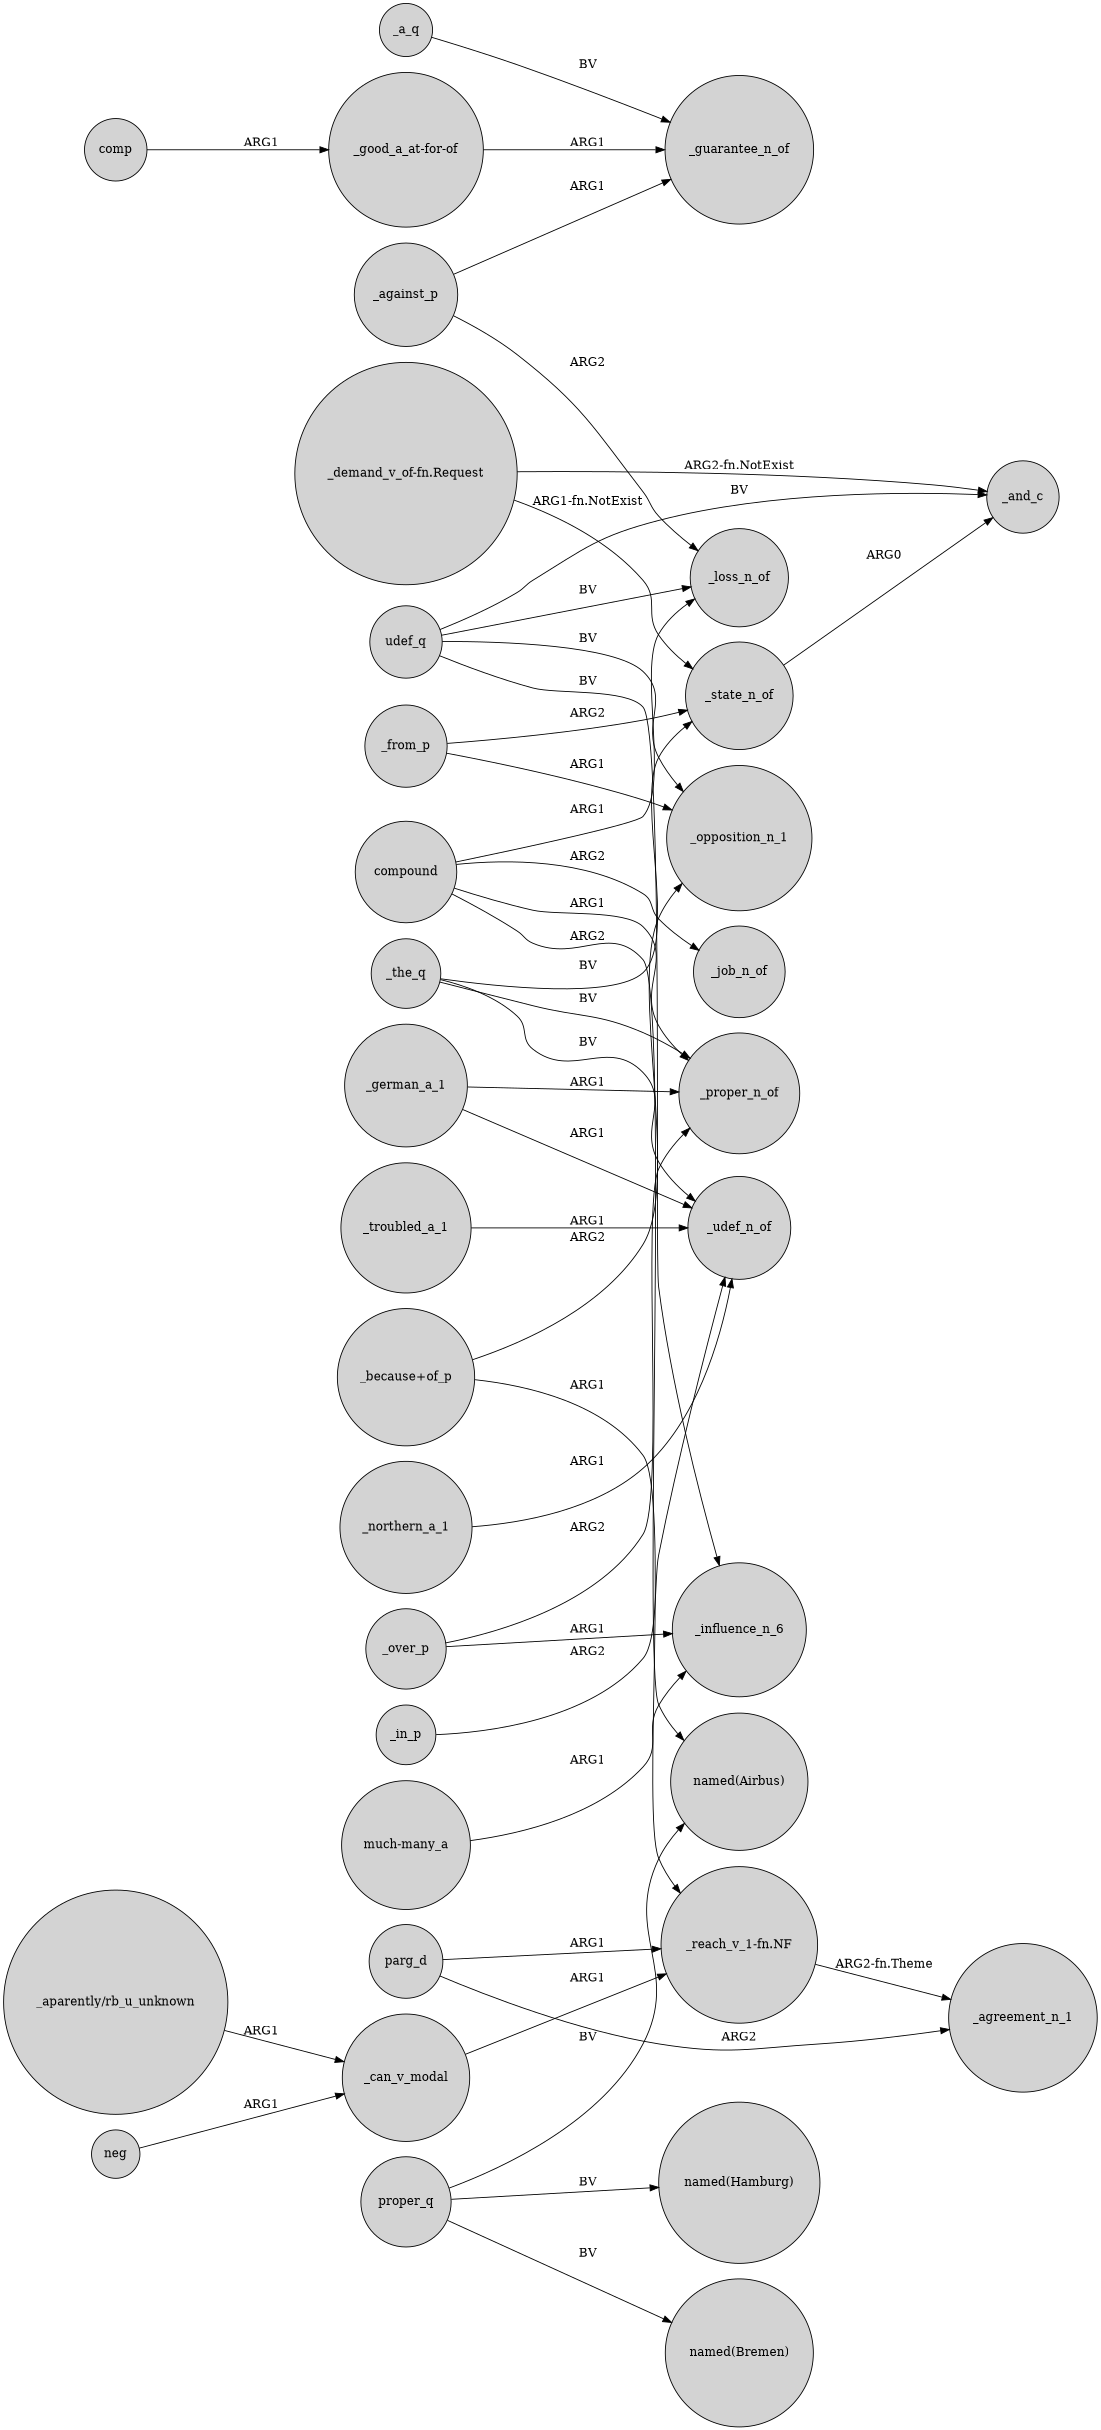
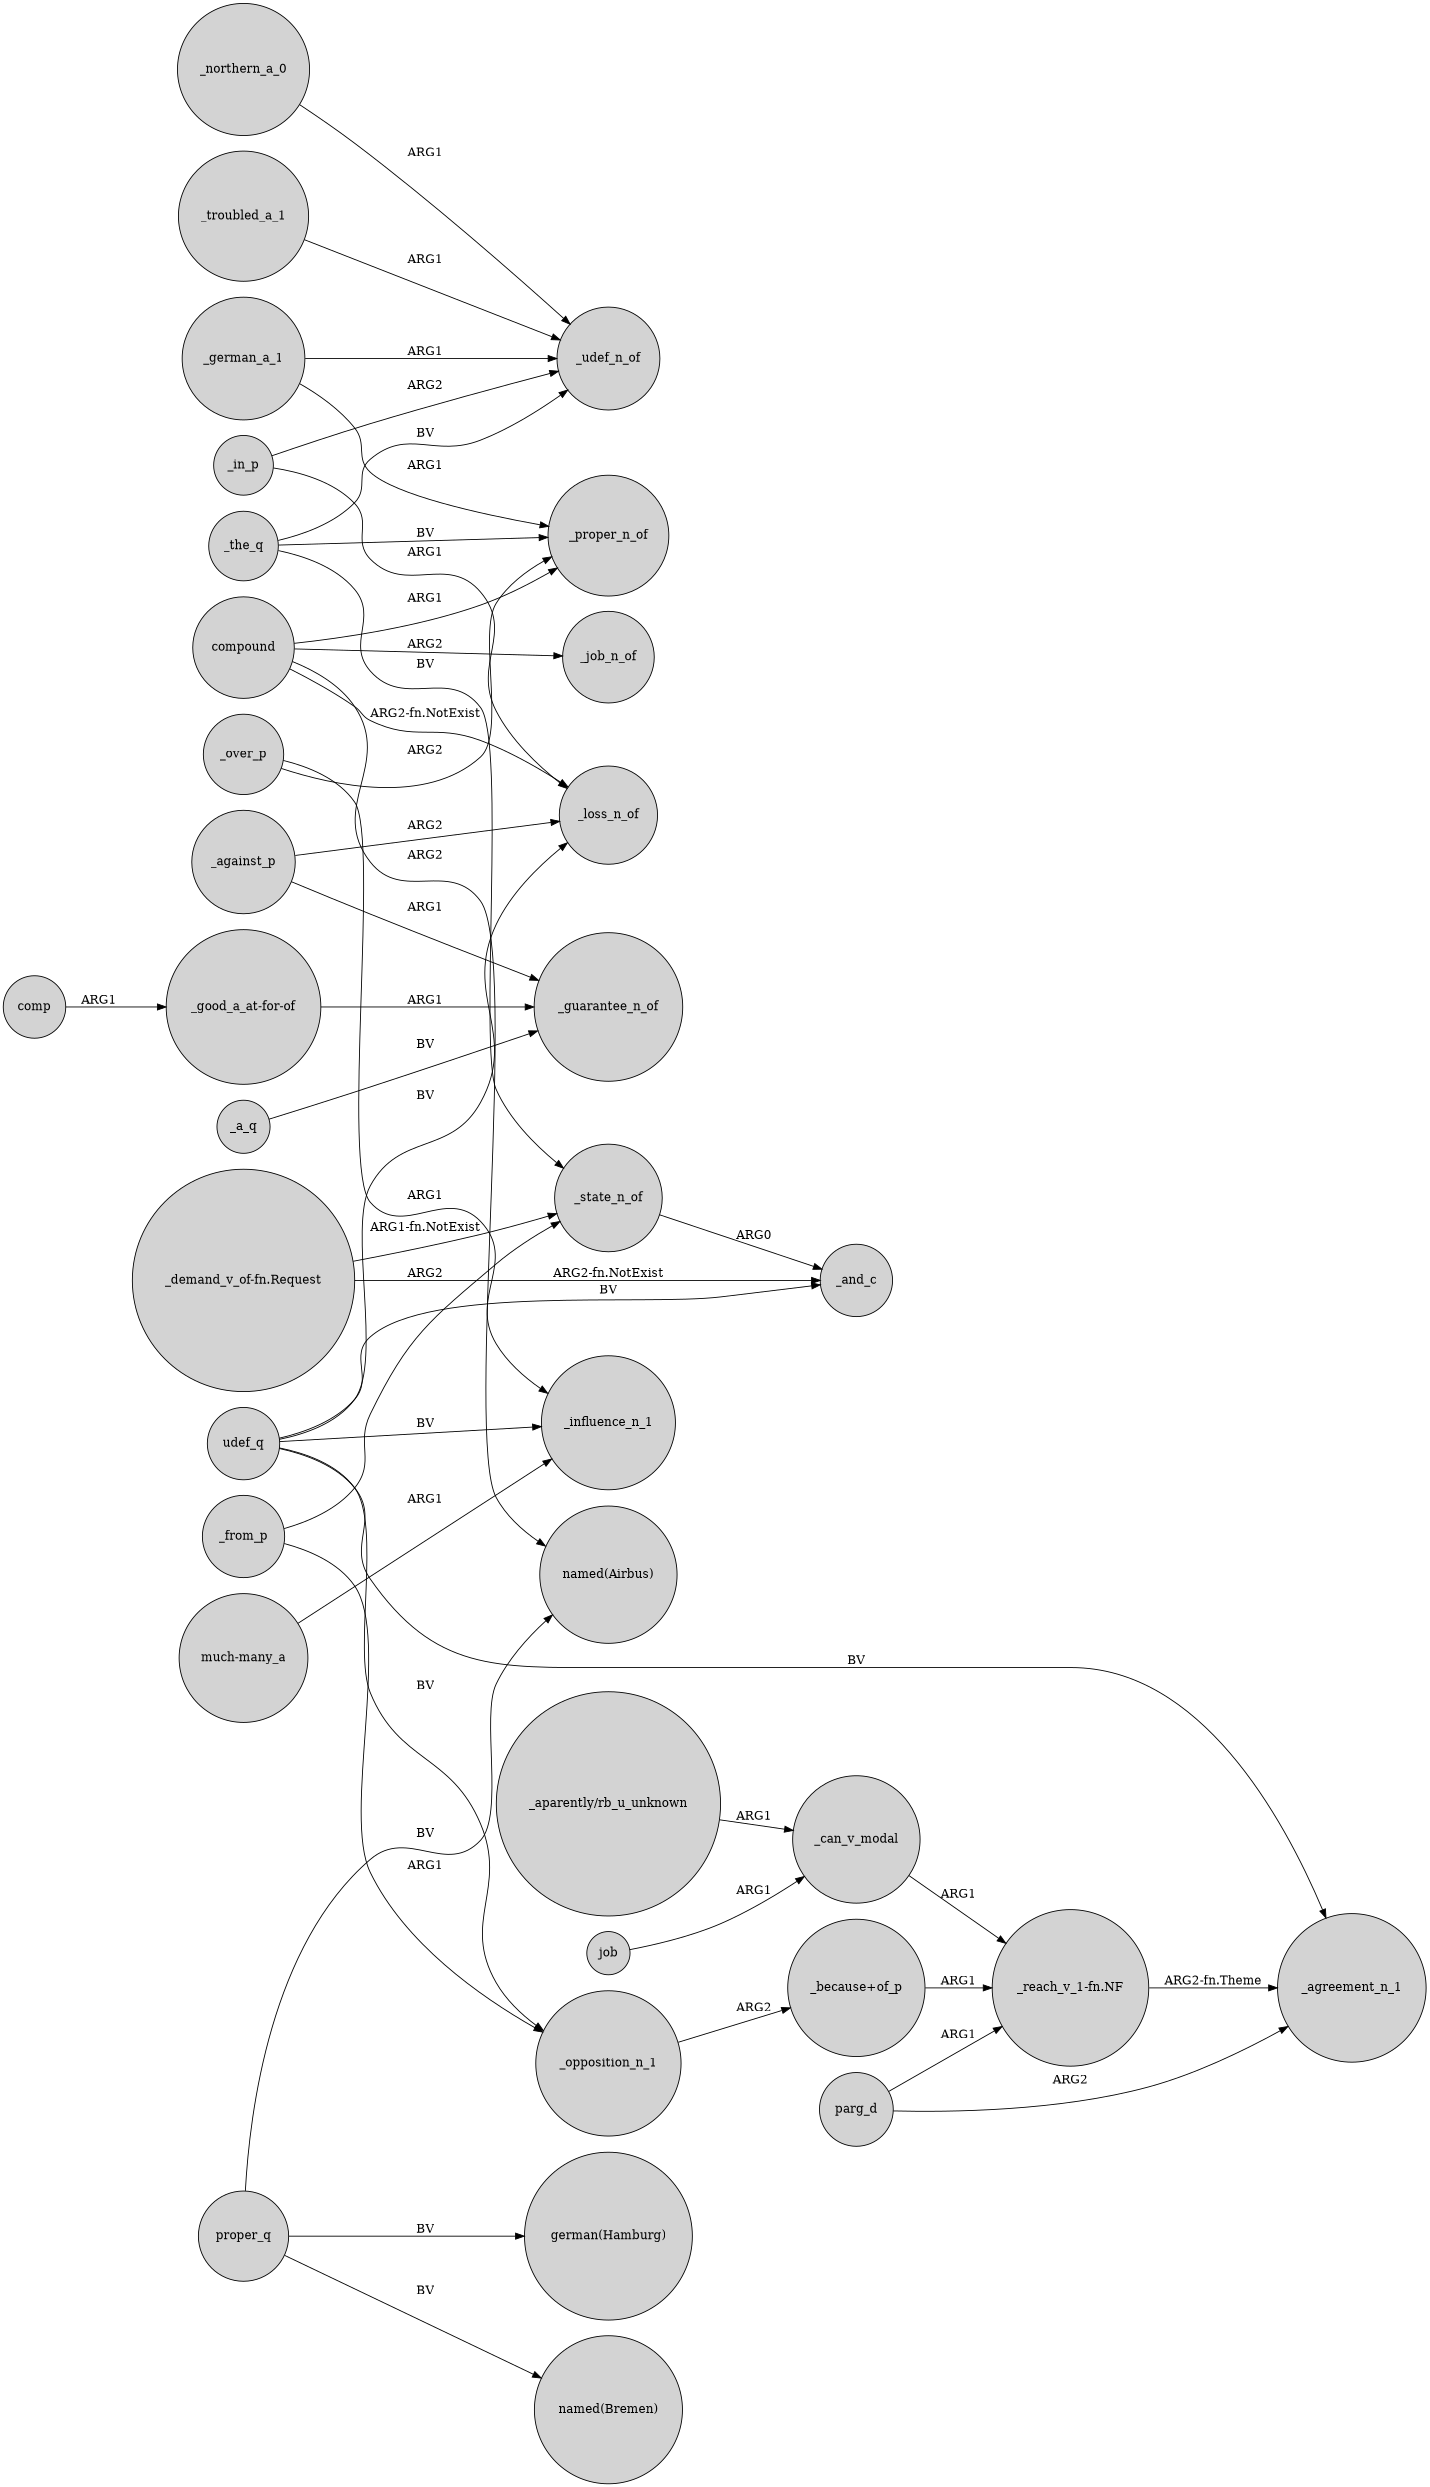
none -> (461, 578)
(588, 810) -> (425, 714)
(645, 1240) -> (730, 2026)
(406, 1527) -> (244, 70)
(739, 1630) -> (608, 1423)
none -> (799, 1668)
(116, 2154) -> (608, 1953)
(739, 2183) -> (608, 2236)
